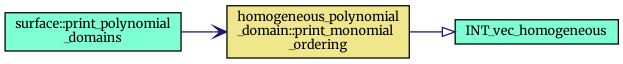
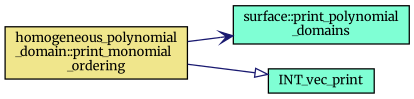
(197, 32) -> (204, 39)
(537, 32) -> (321, 81)
